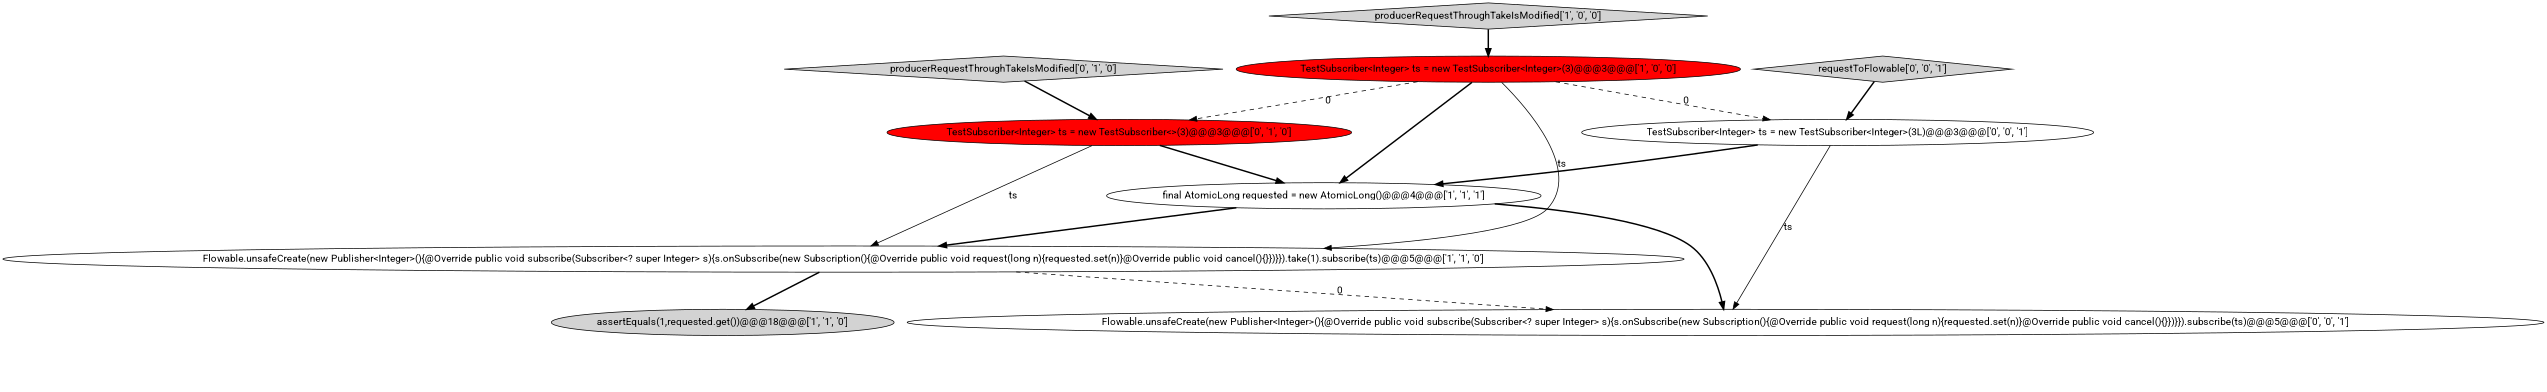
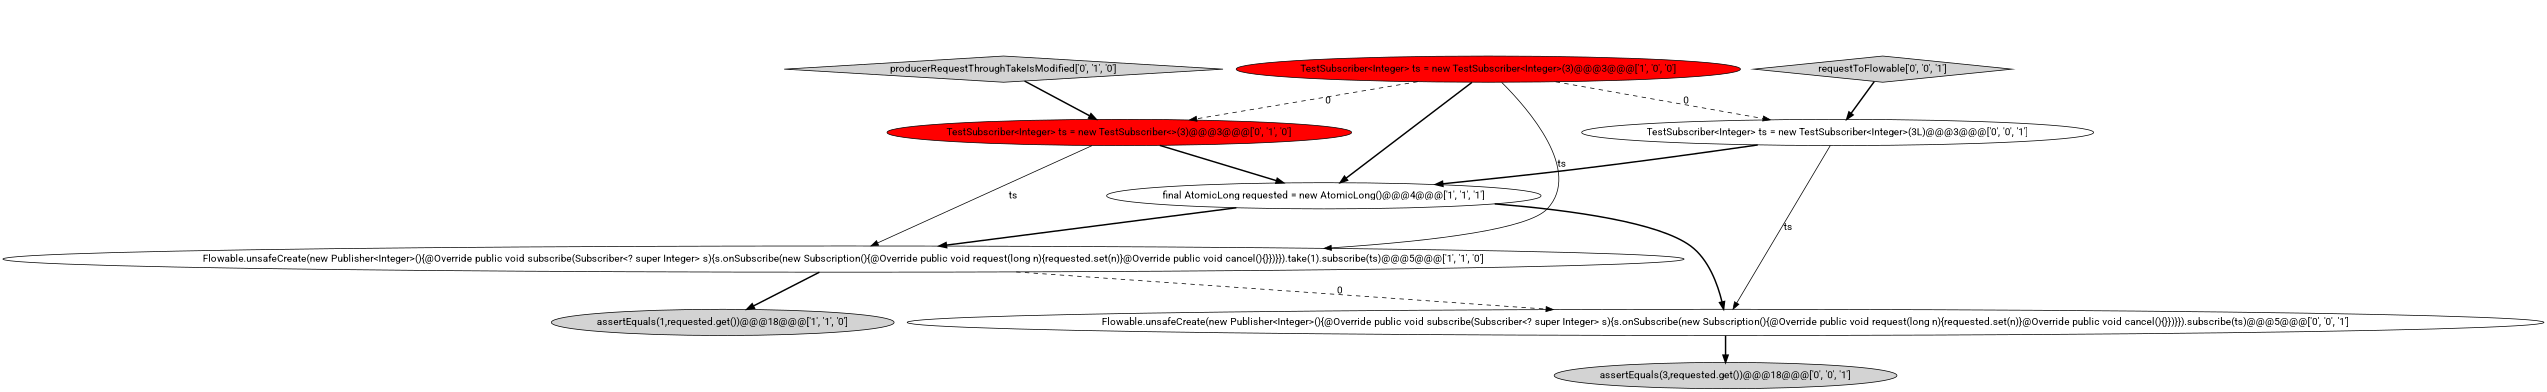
(1488, 16) -> none
none -> (1726, 376)
